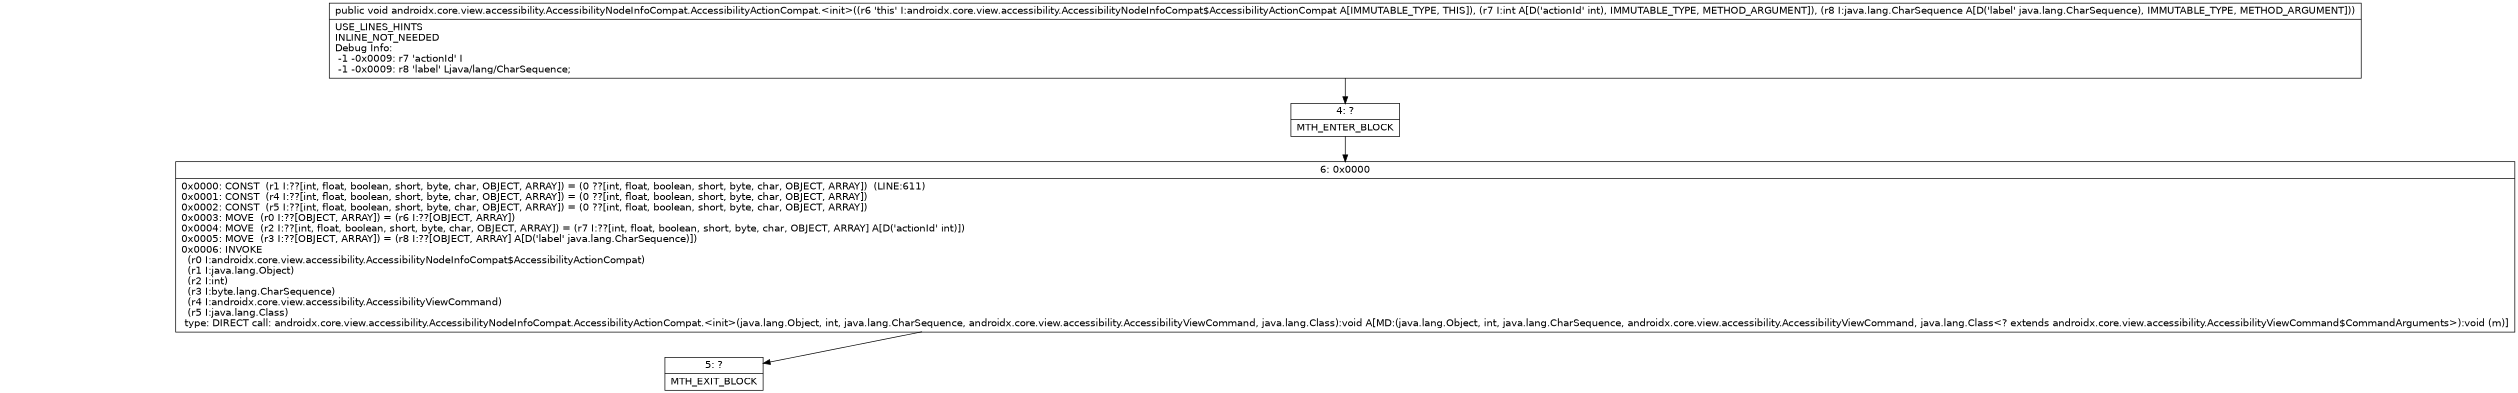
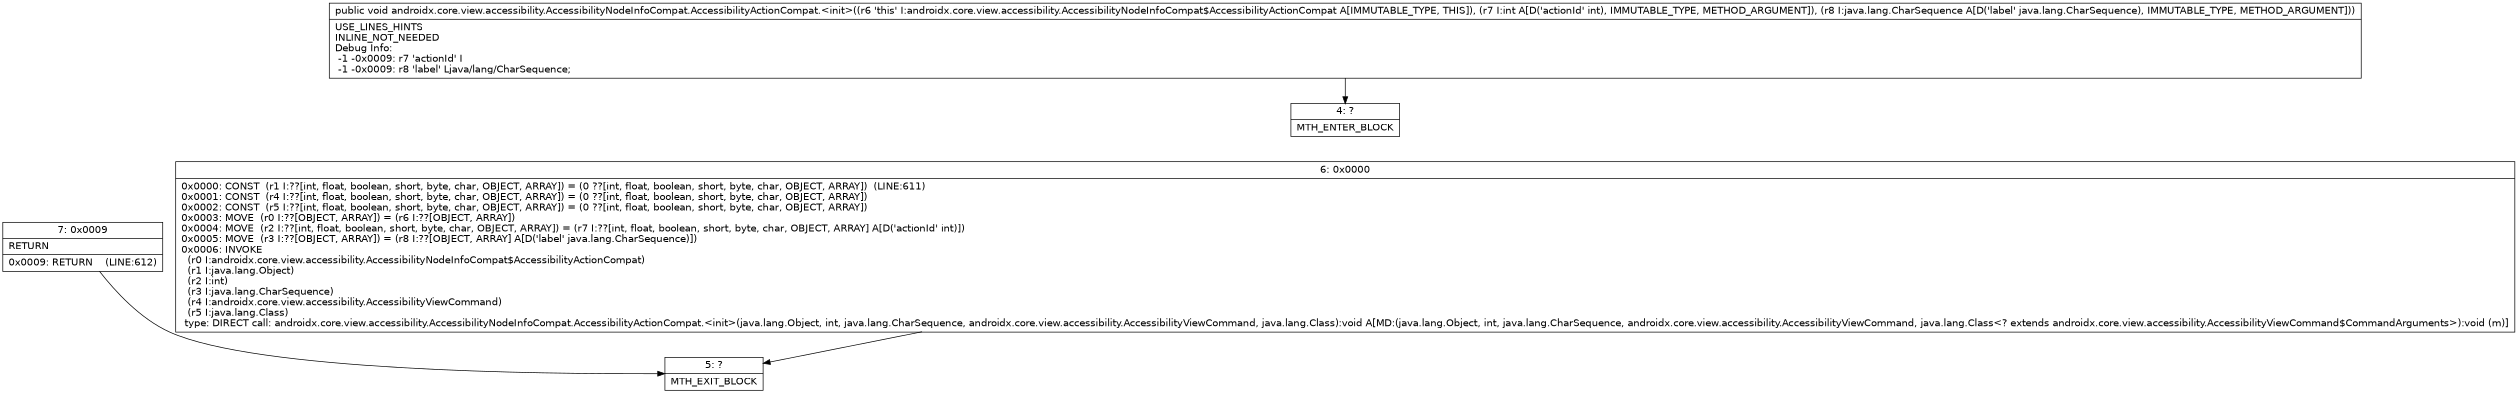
(1345, 146) -> none
none -> (83, 247)
(258, 292) -> (257, 292)
